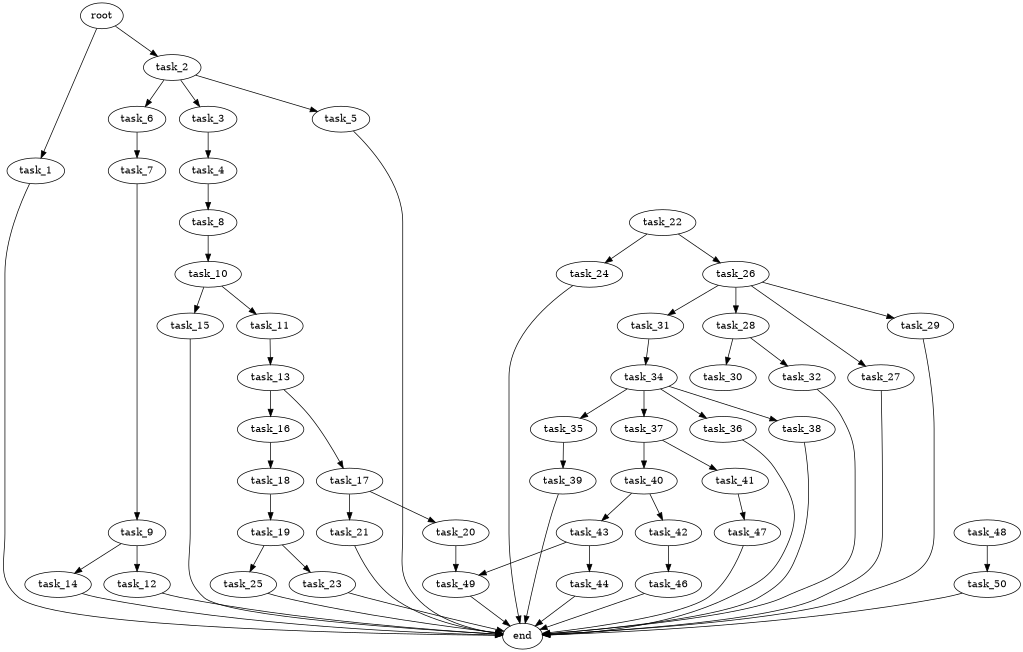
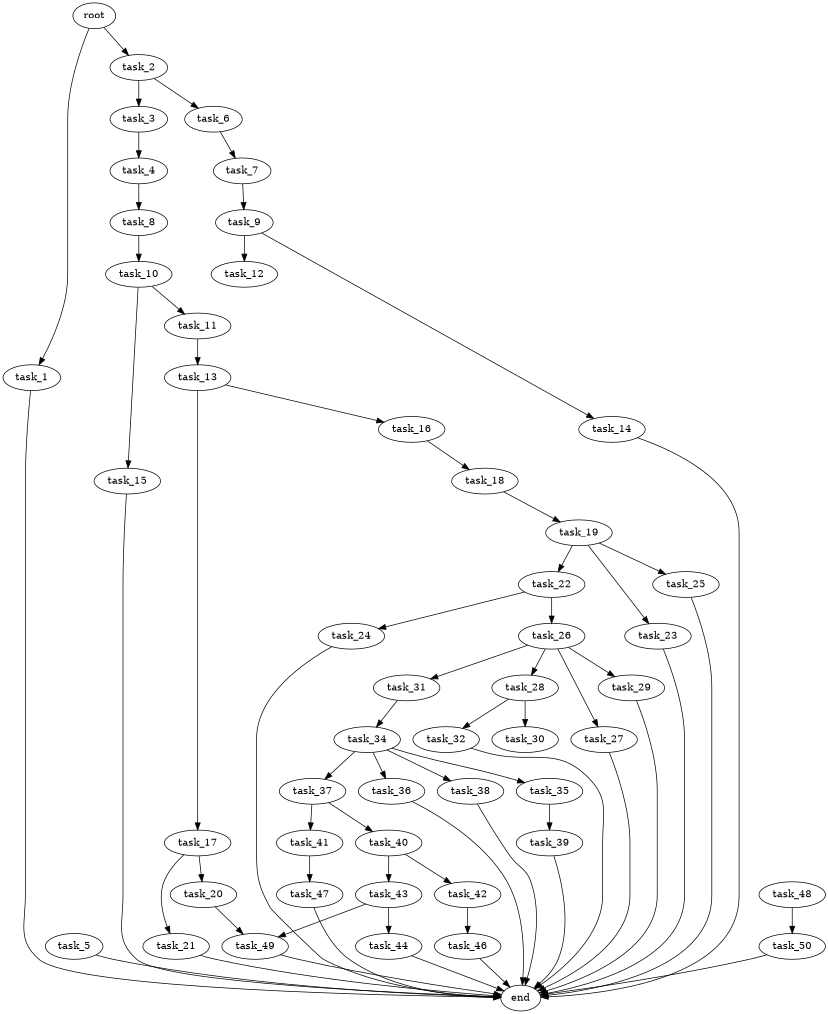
(253, 92) -> none
none -> (567, 555)
(328, 619) -> none
